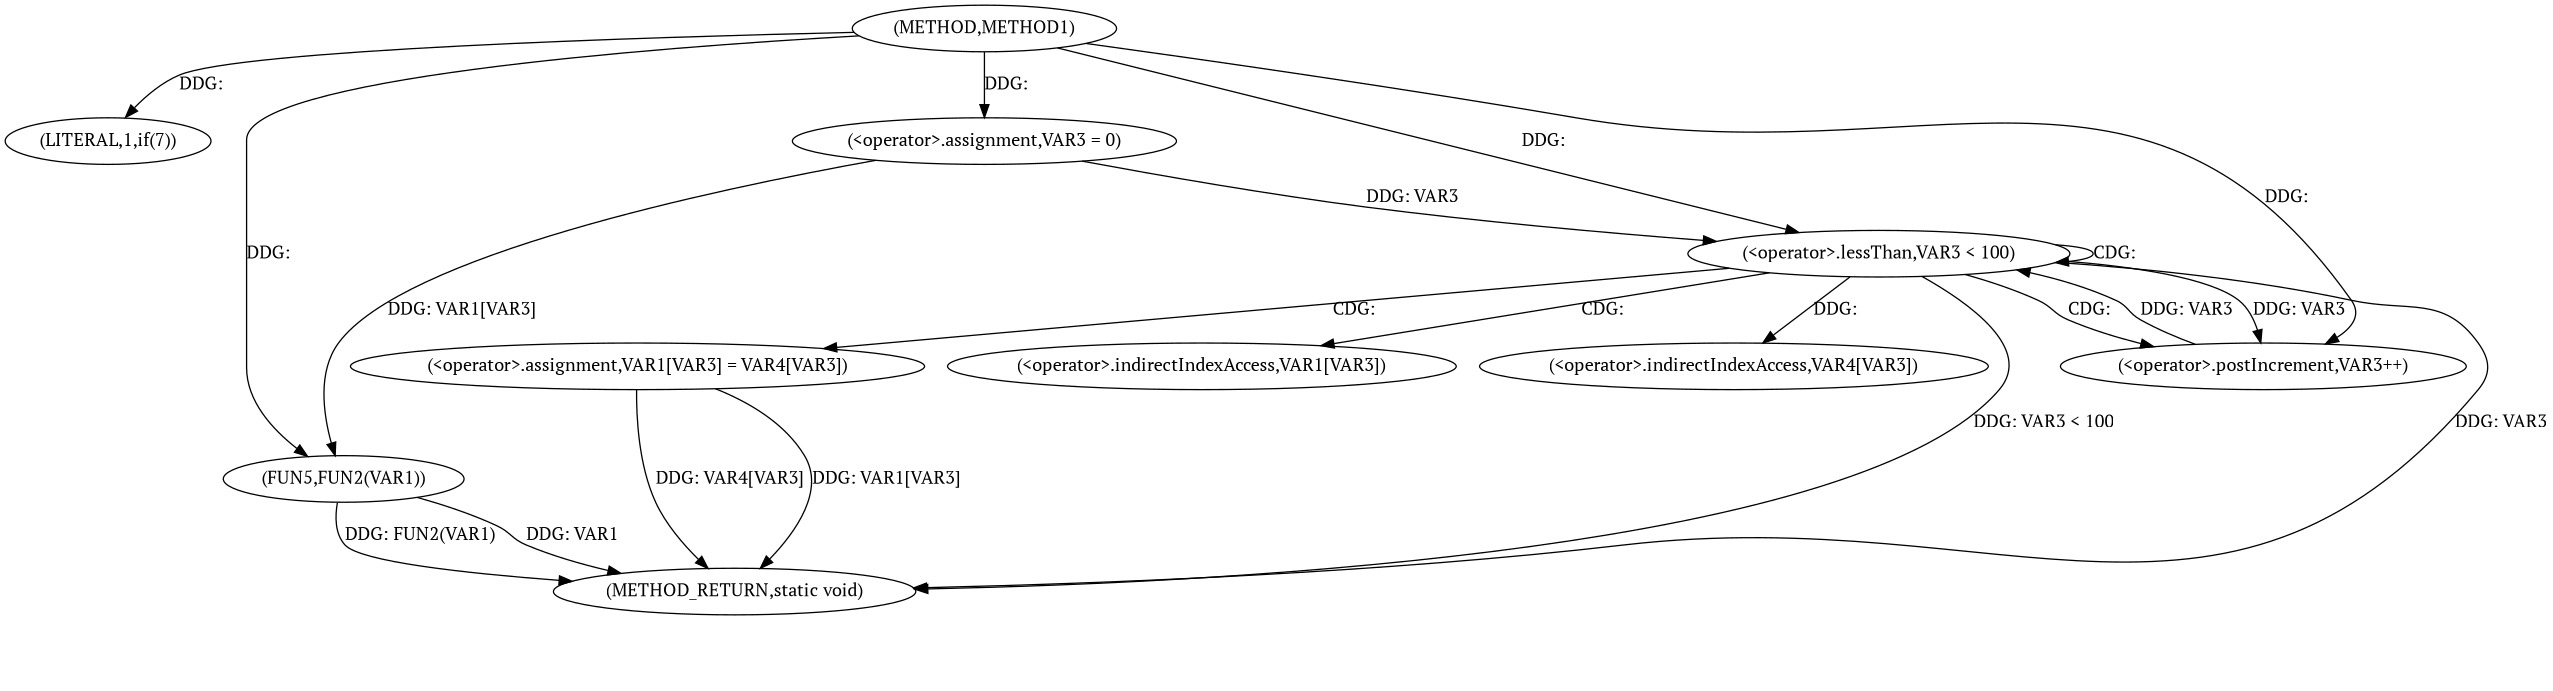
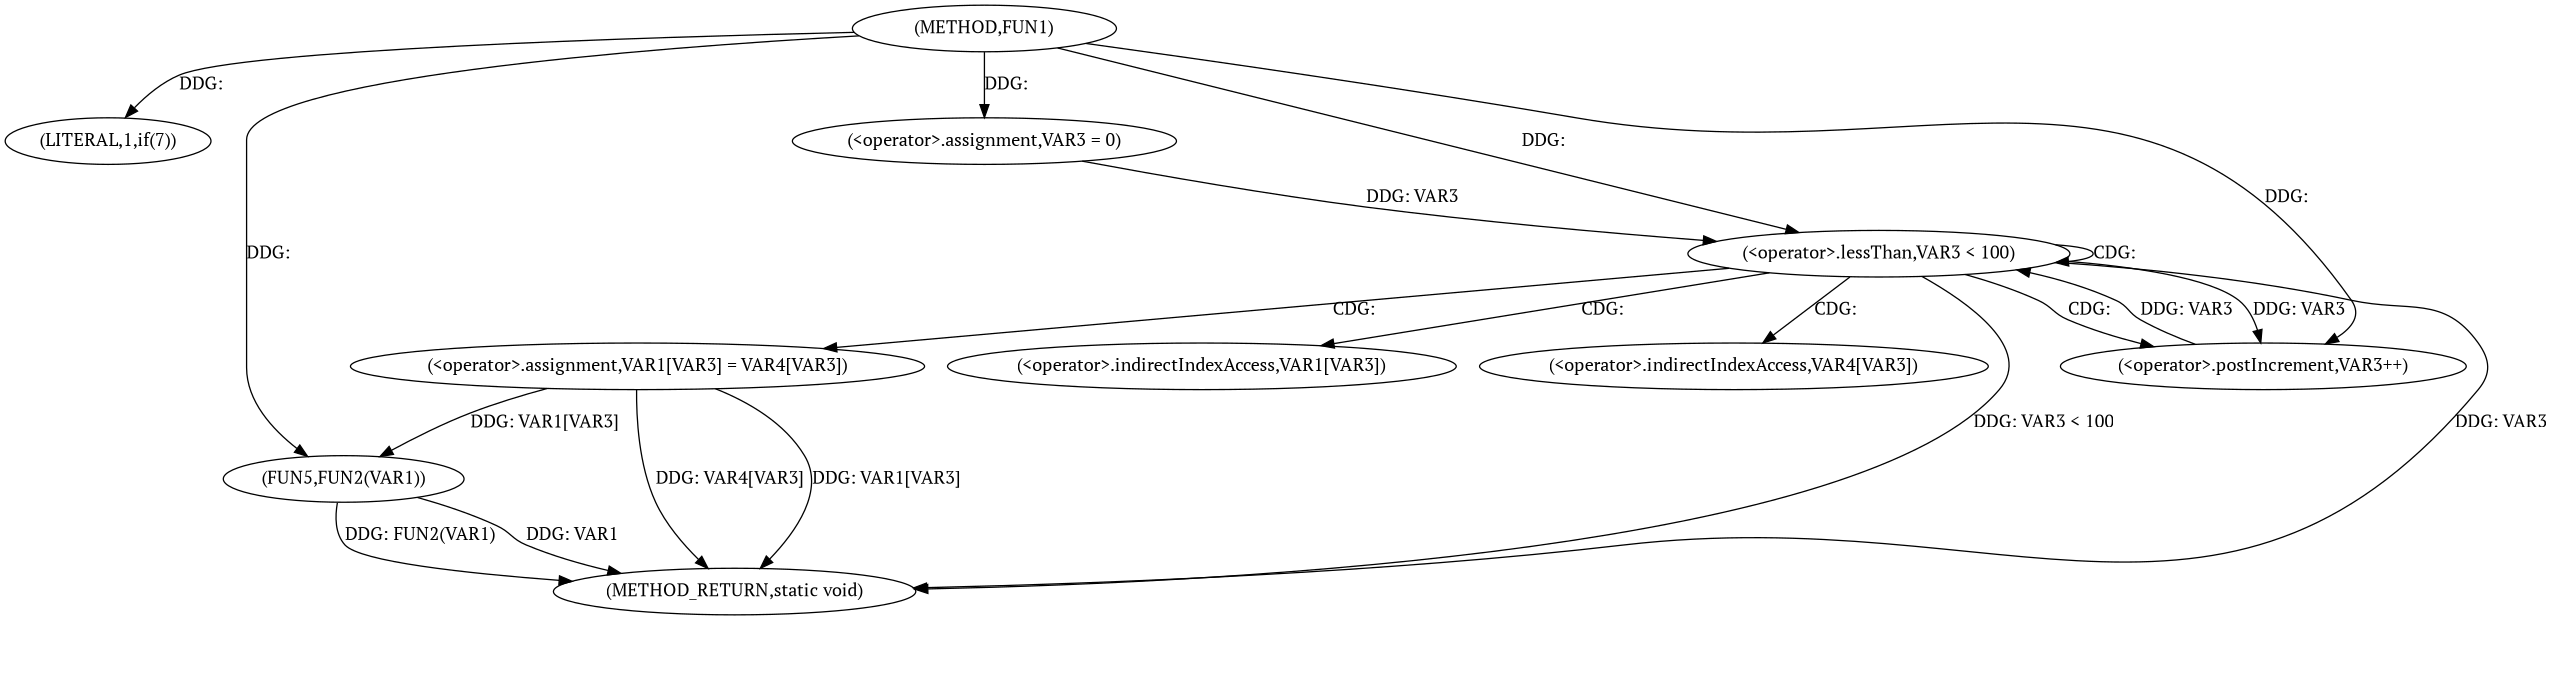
(984, 28) -> (984, 28)
(546, 238) -> (467, 414)
(1838, 310) -> (1838, 310)
